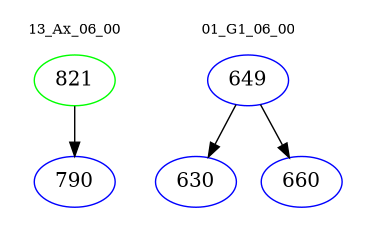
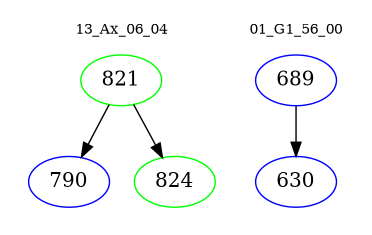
(75, 30) -> (122, 30)
(249, 30) -> (297, 30)
(248, 80) -> (296, 80)
none -> (175, 182)
(302, 182) -> none
